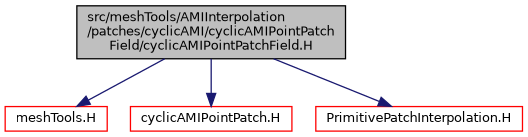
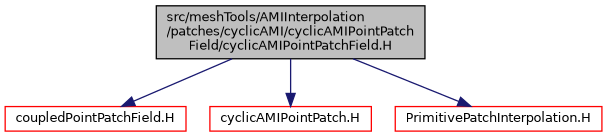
(56, 119) -> (96, 119)
